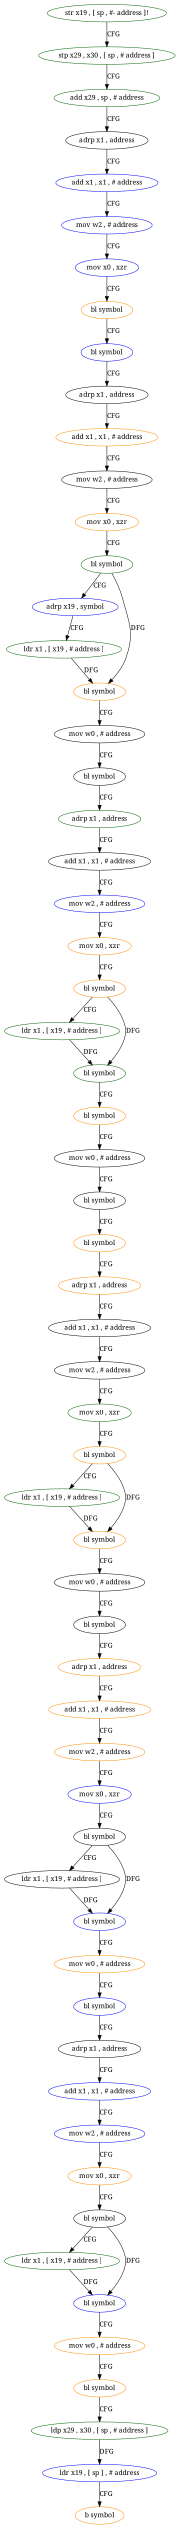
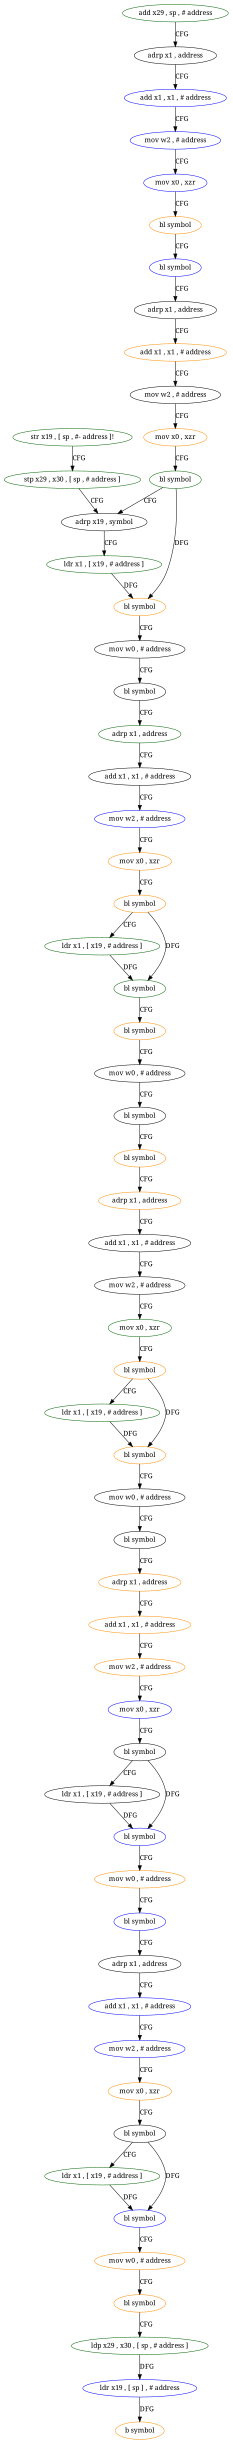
(107, 74) -> (87, 499)
(75, 607) -> (104, 522)
(106, 2494) -> (147, 2409)
